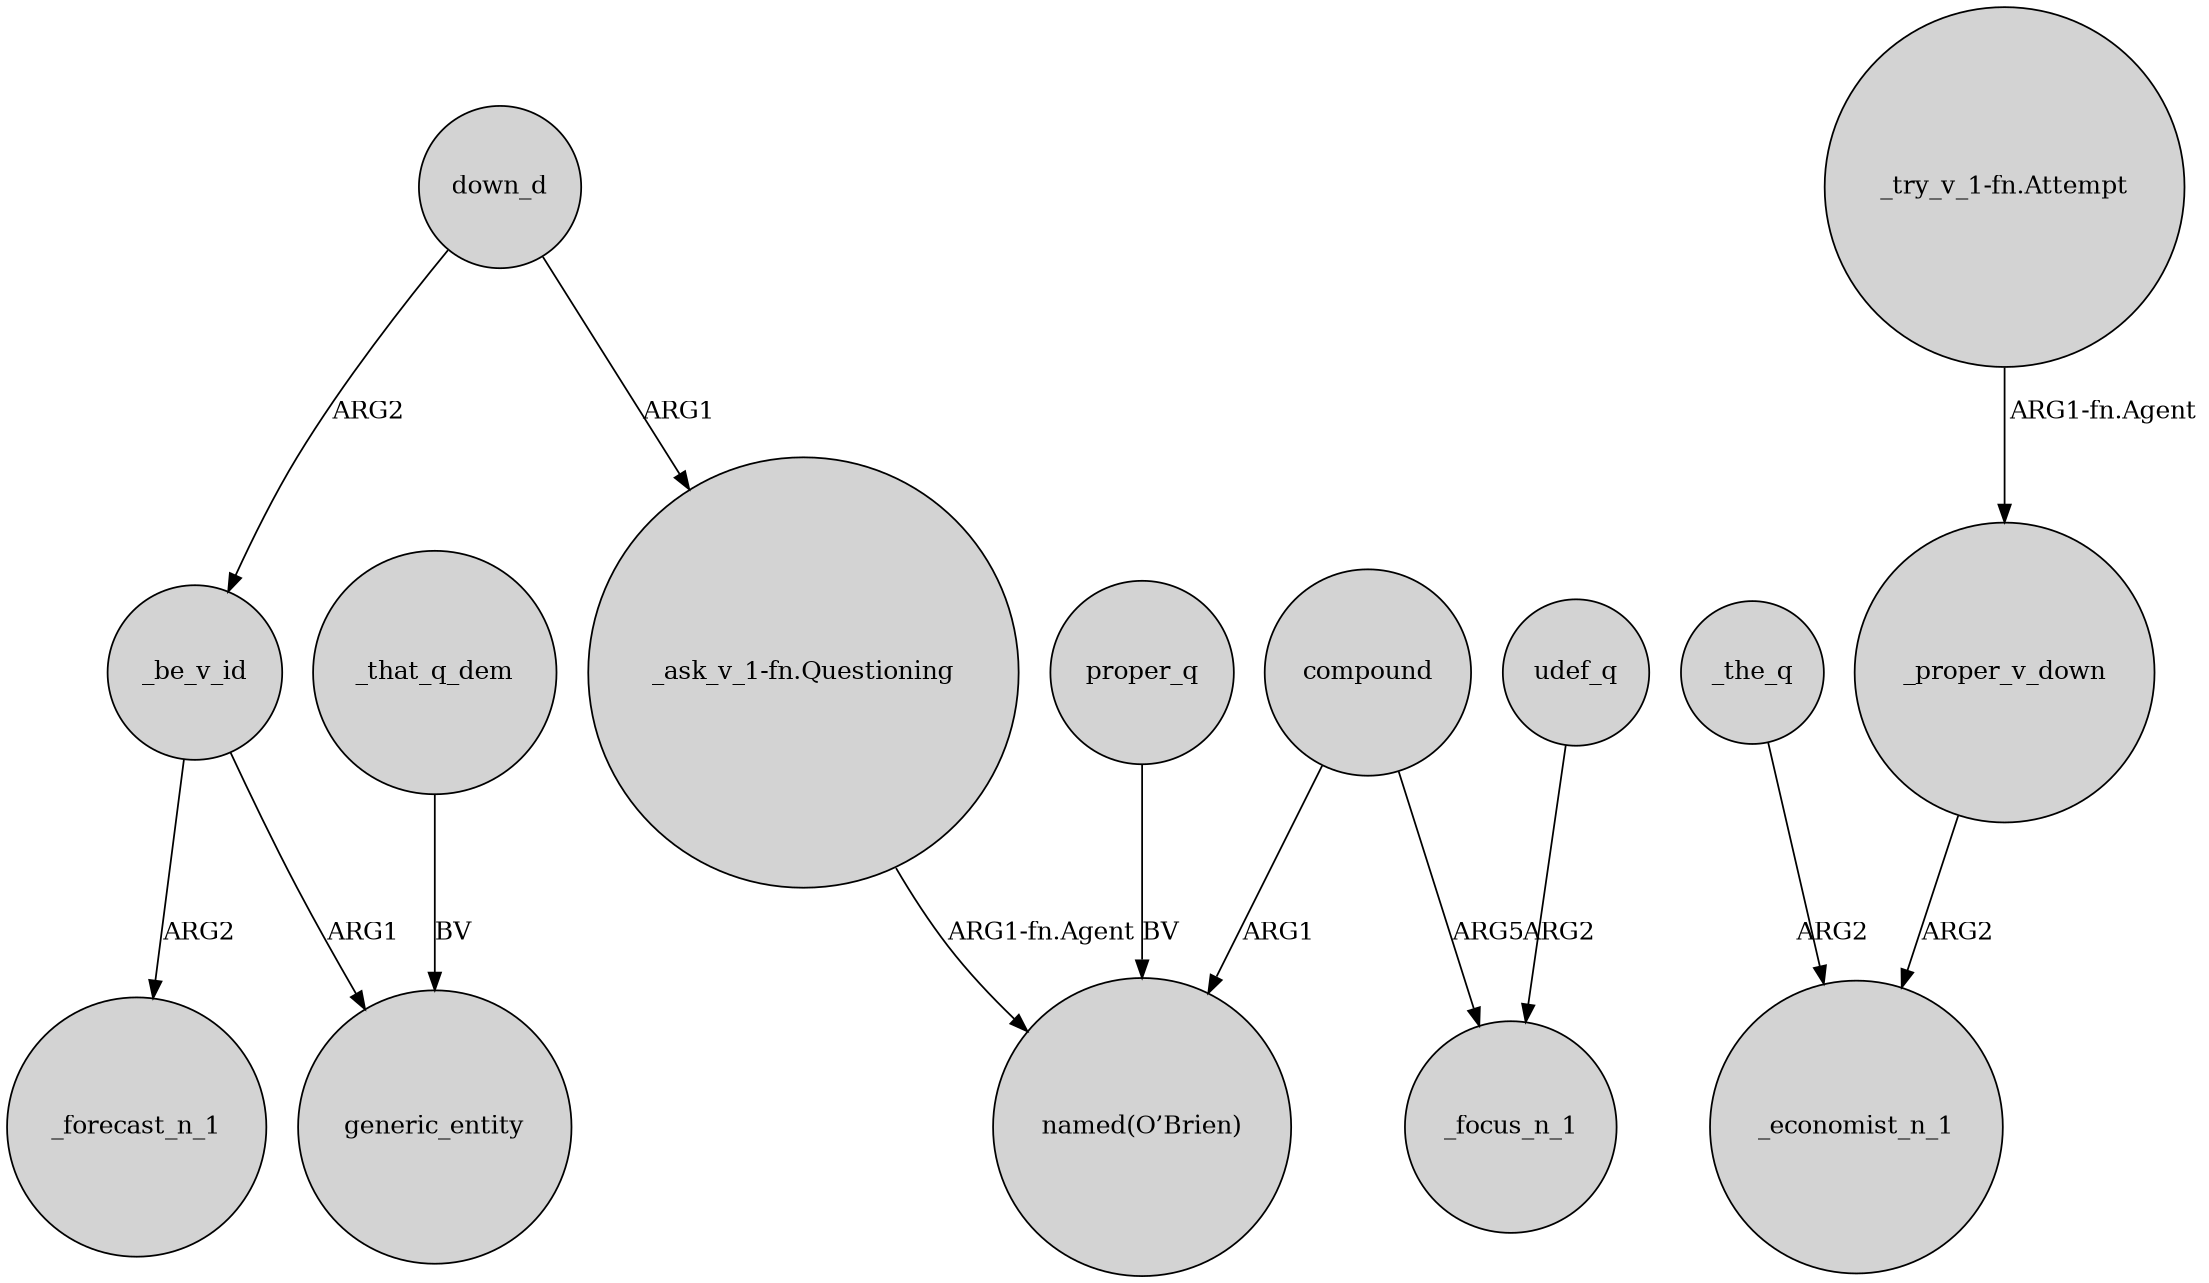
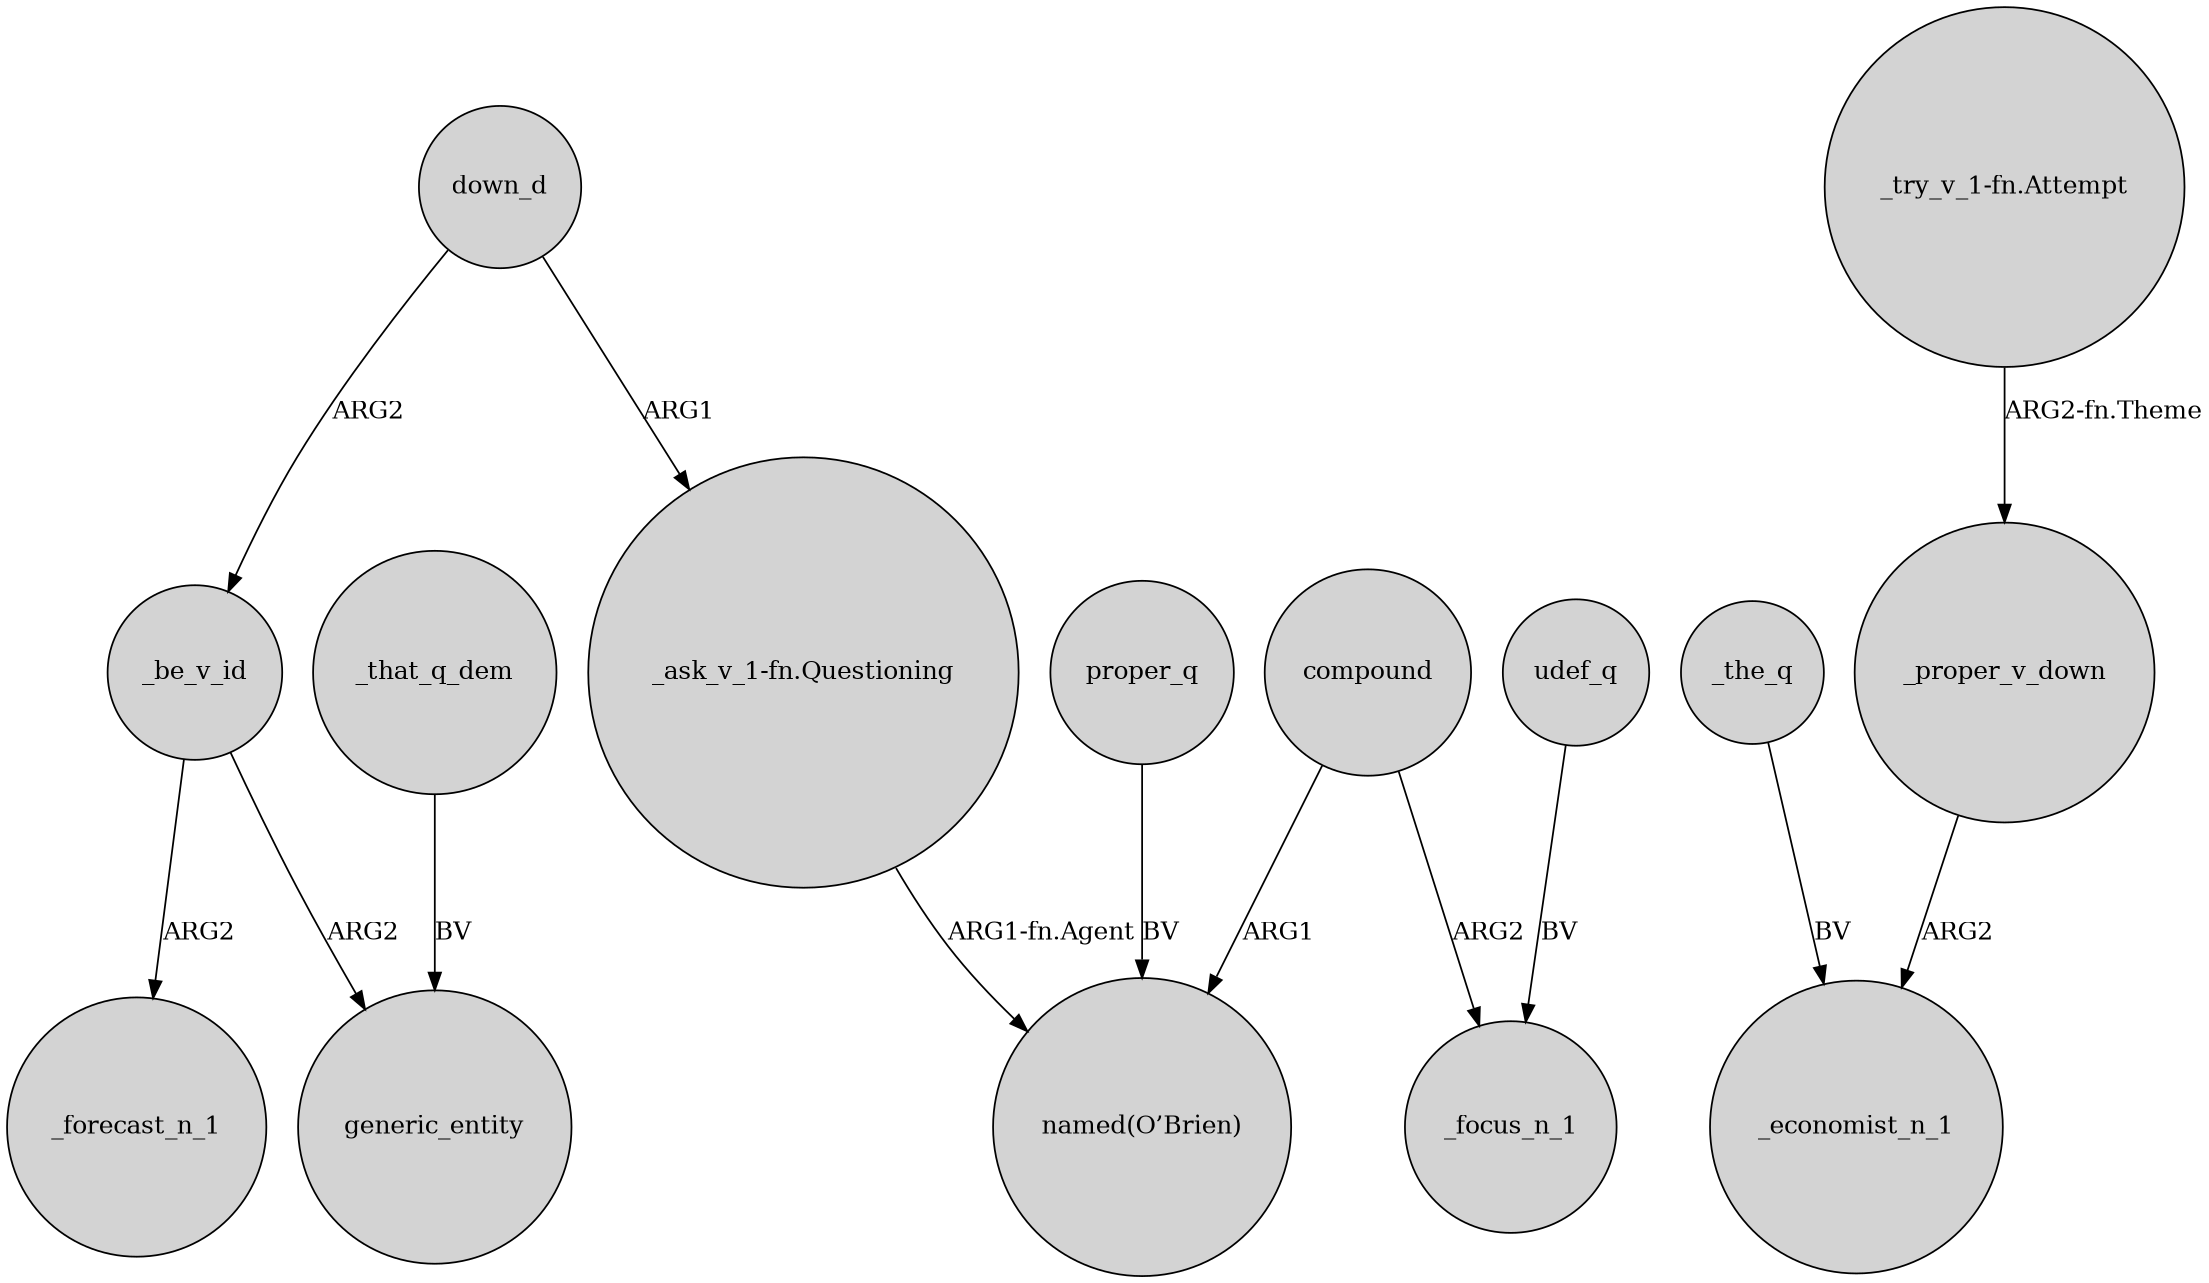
(2103, 412) -> (2103, 412)
(363, 933) -> (363, 933)
(1489, 933) -> (1489, 933)
(1559, 933) -> (1559, 933)
(1833, 933) -> (1833, 933)
